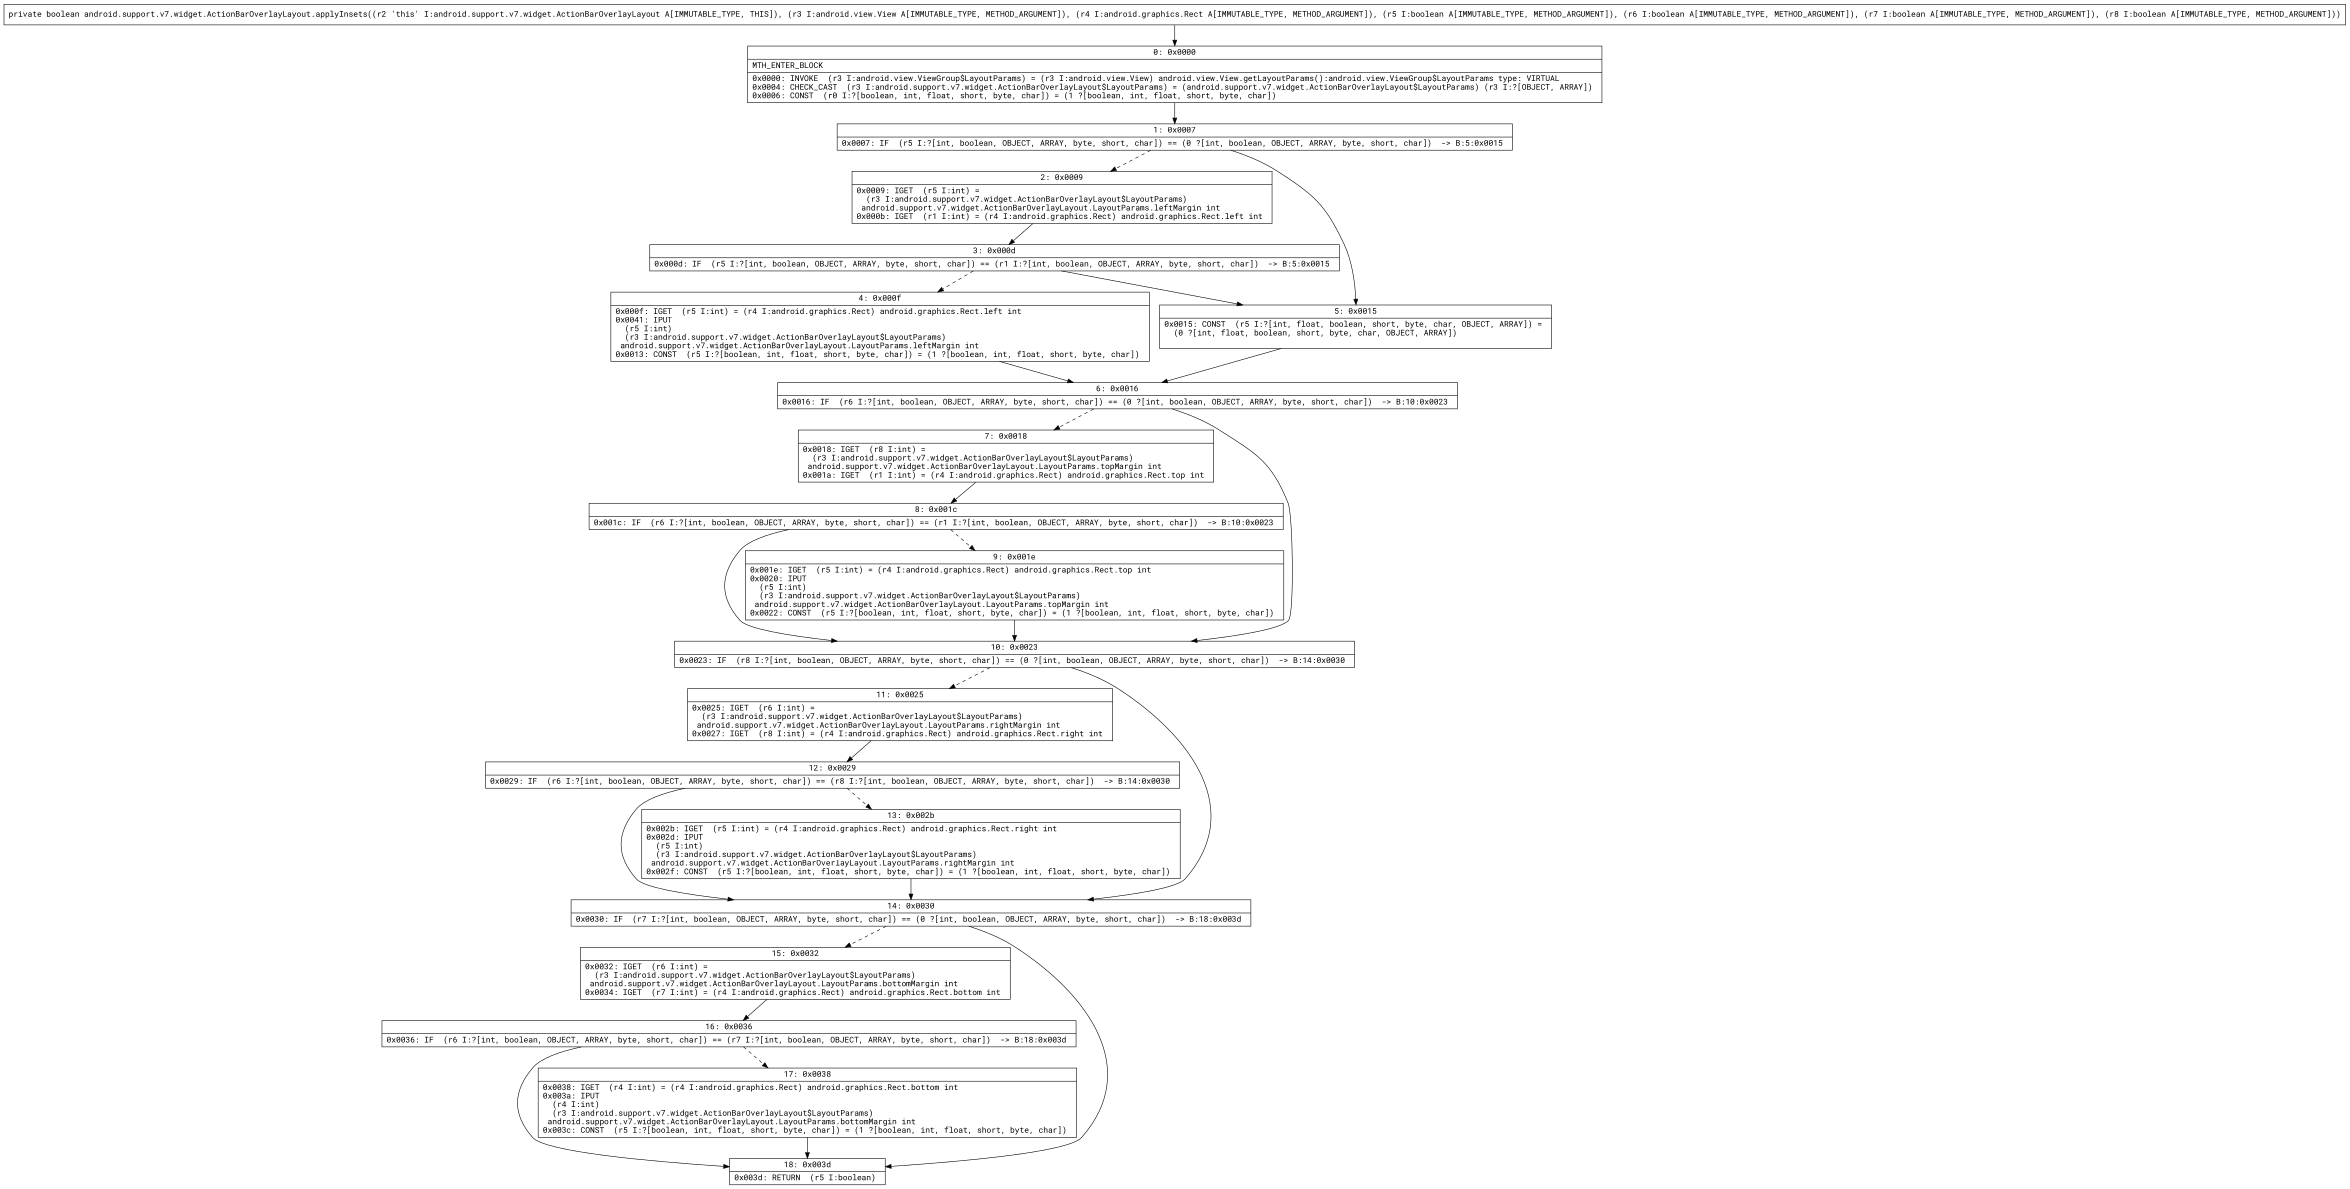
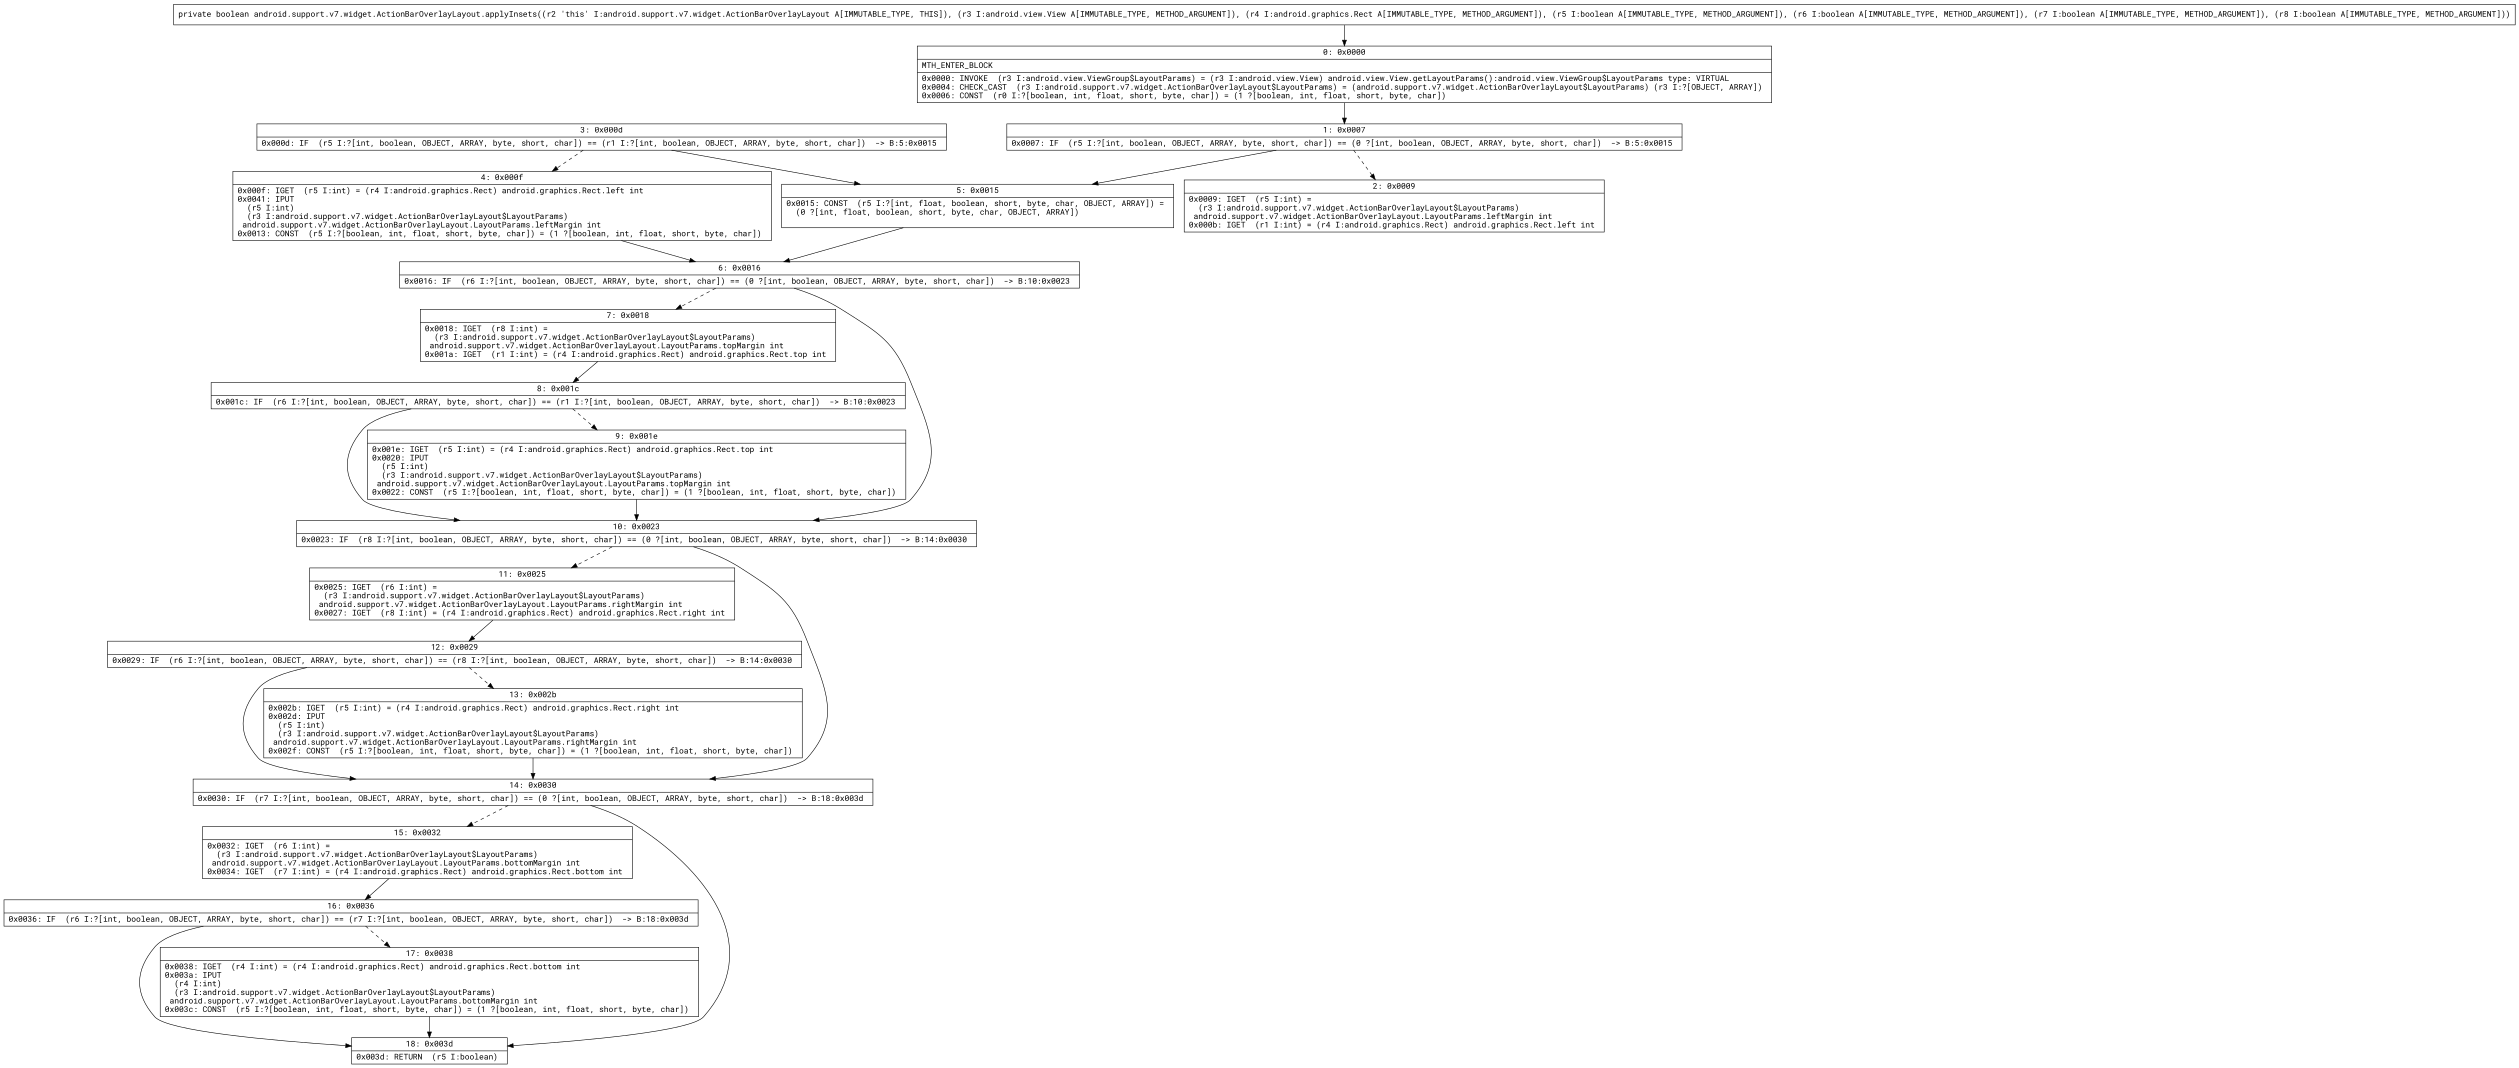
(1023, 232) -> none
